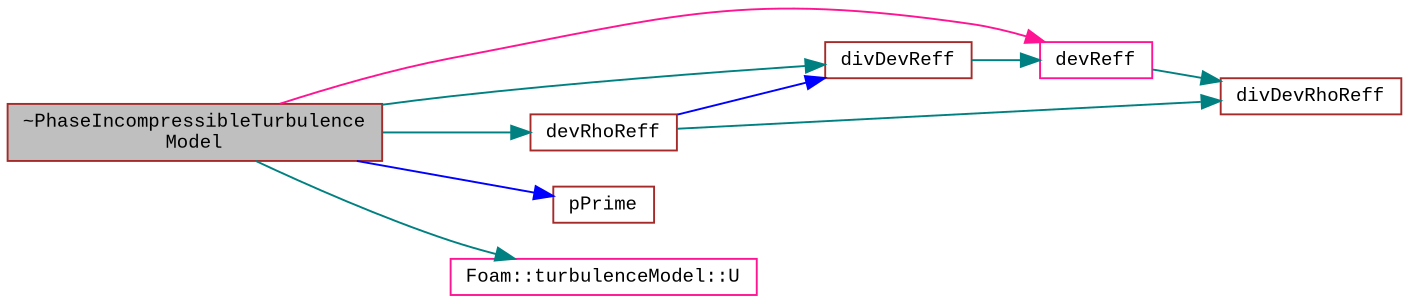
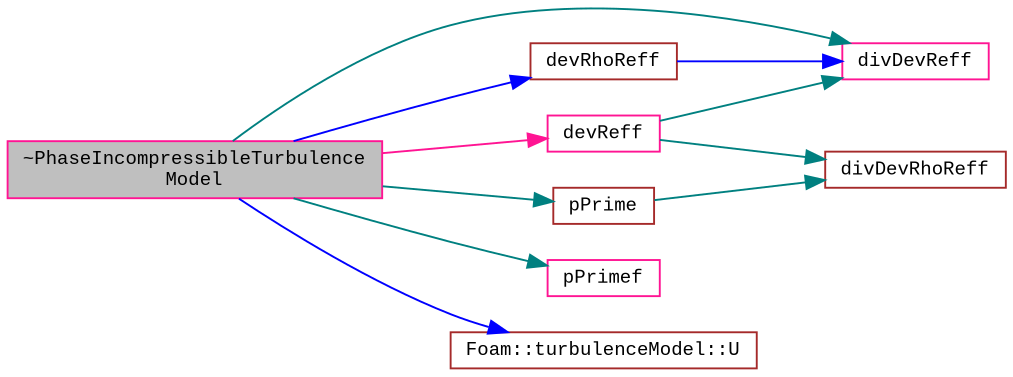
(898, 60) -> (916, 61)
(996, 60) -> (741, 102)
(939, 115) -> (730, 191)
(195, 132) -> (195, 170)
(447, 132) -> (402, 110)
(446, 177) -> (458, 193)
(374, 213) -> (360, 271)
(604, 277) -> (604, 350)
none -> (604, 278)
